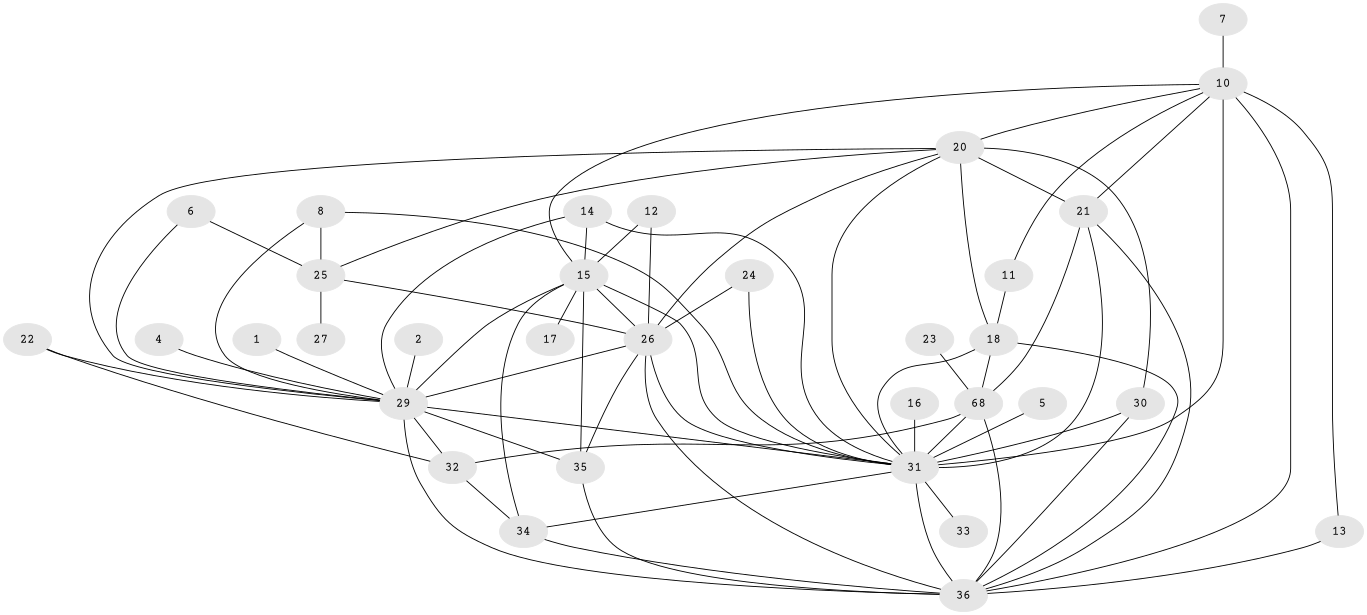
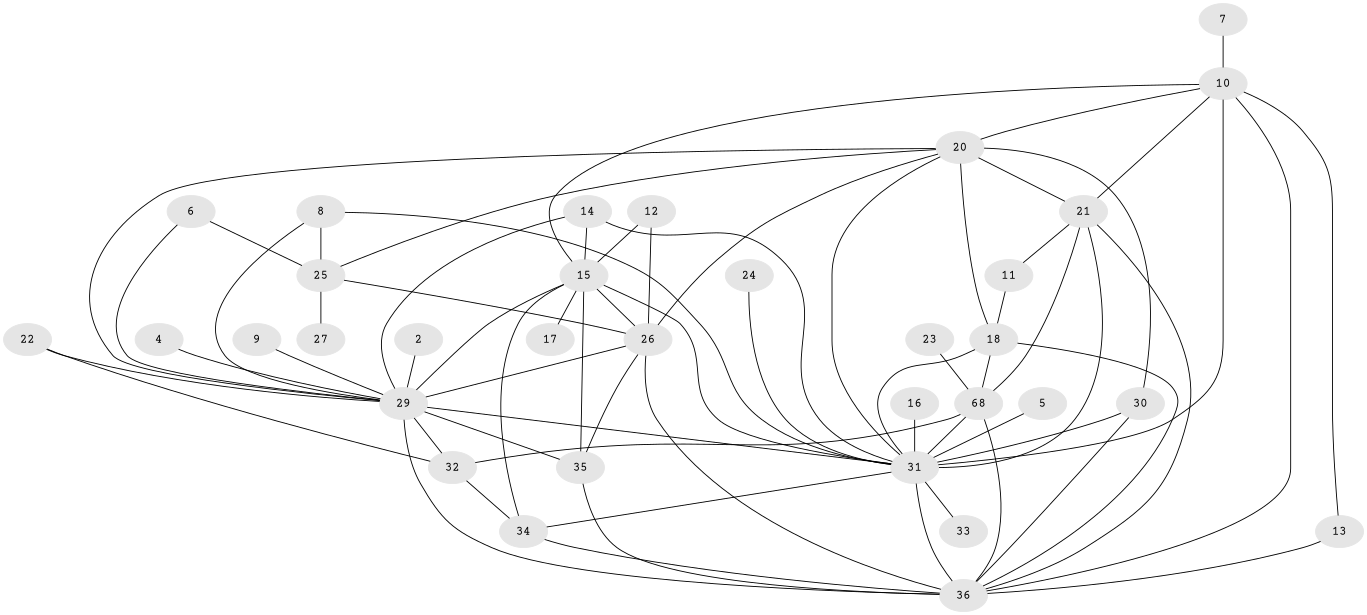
(1091, 158) -> (1046, 244)
(699, 308) -> none
(257, 340) -> (257, 340)
(729, 438) -> none
